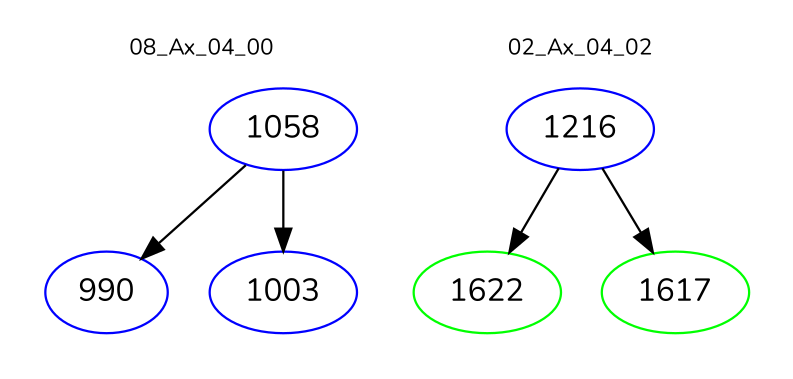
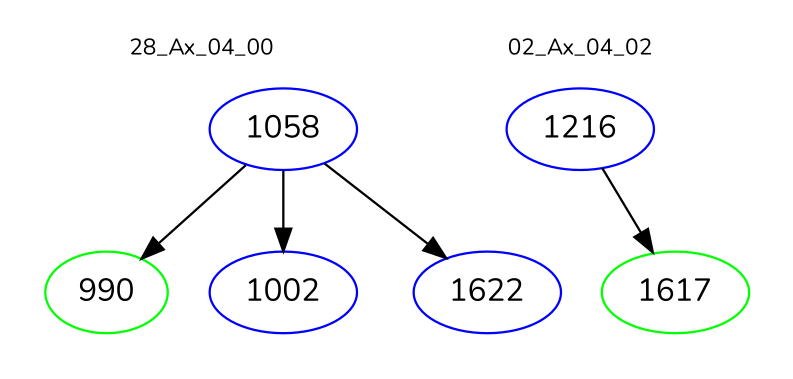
(202, 49) -> (202, 49)
(540, 201) -> (361, 192)
(107, 292) -> (107, 292)
(283, 292) -> (283, 292)
(487, 292) -> (487, 292)
